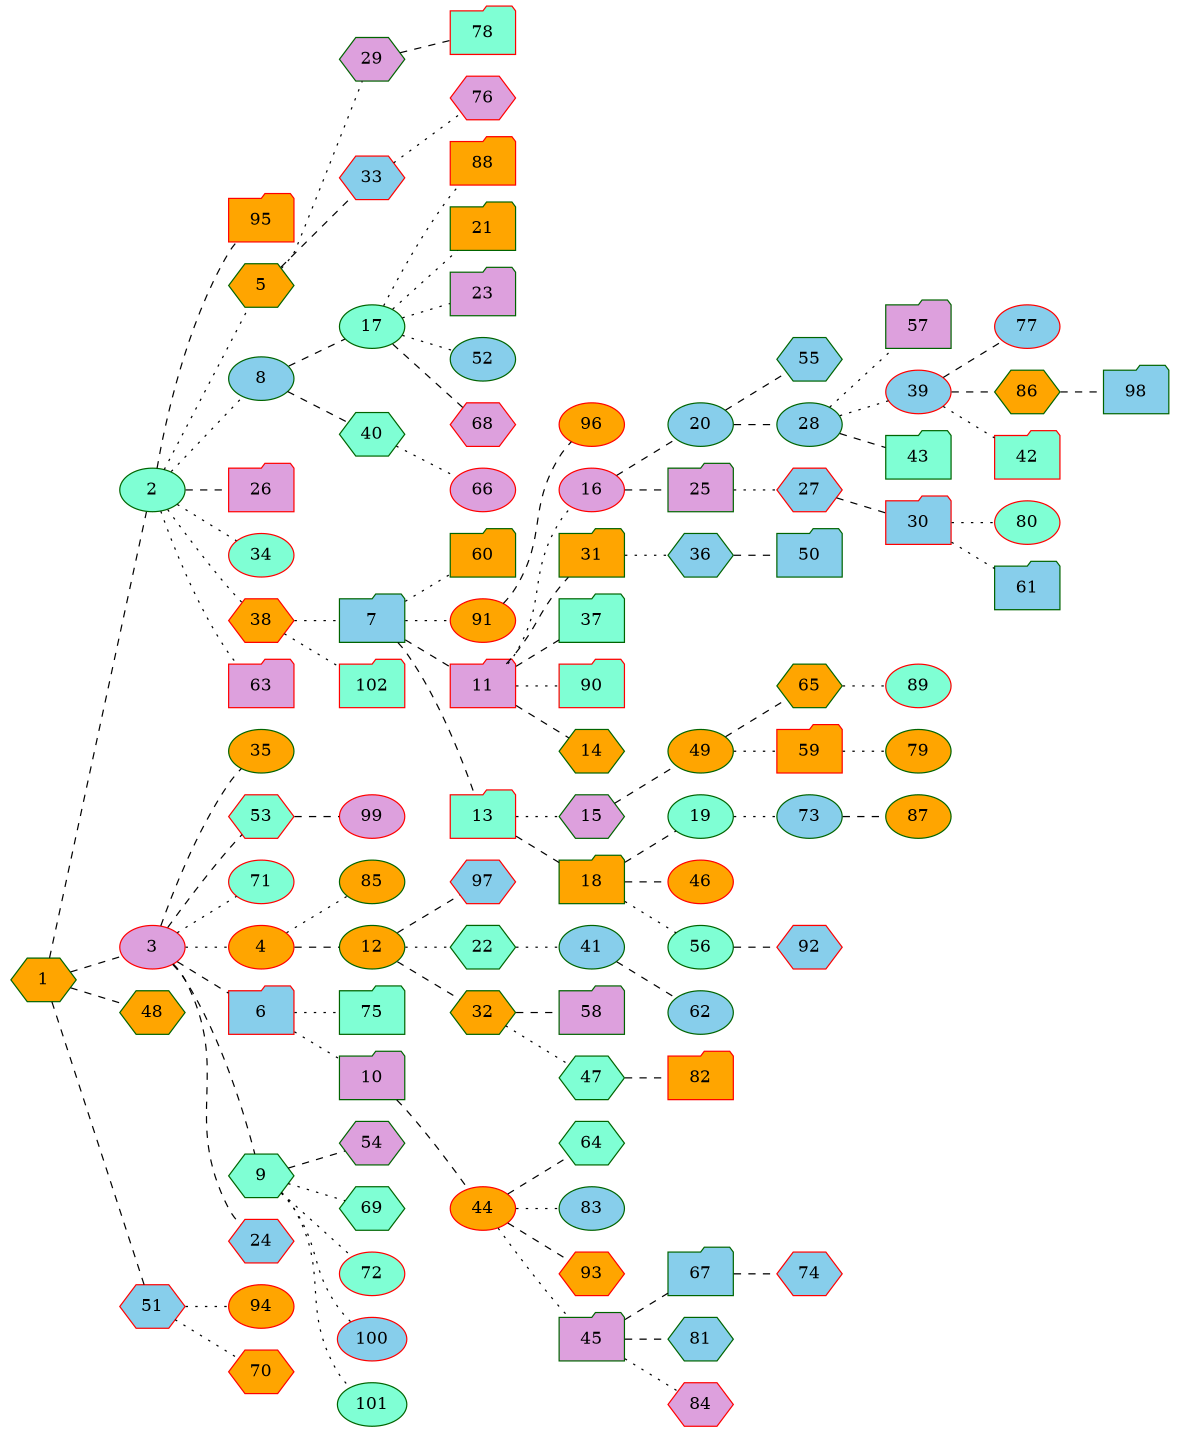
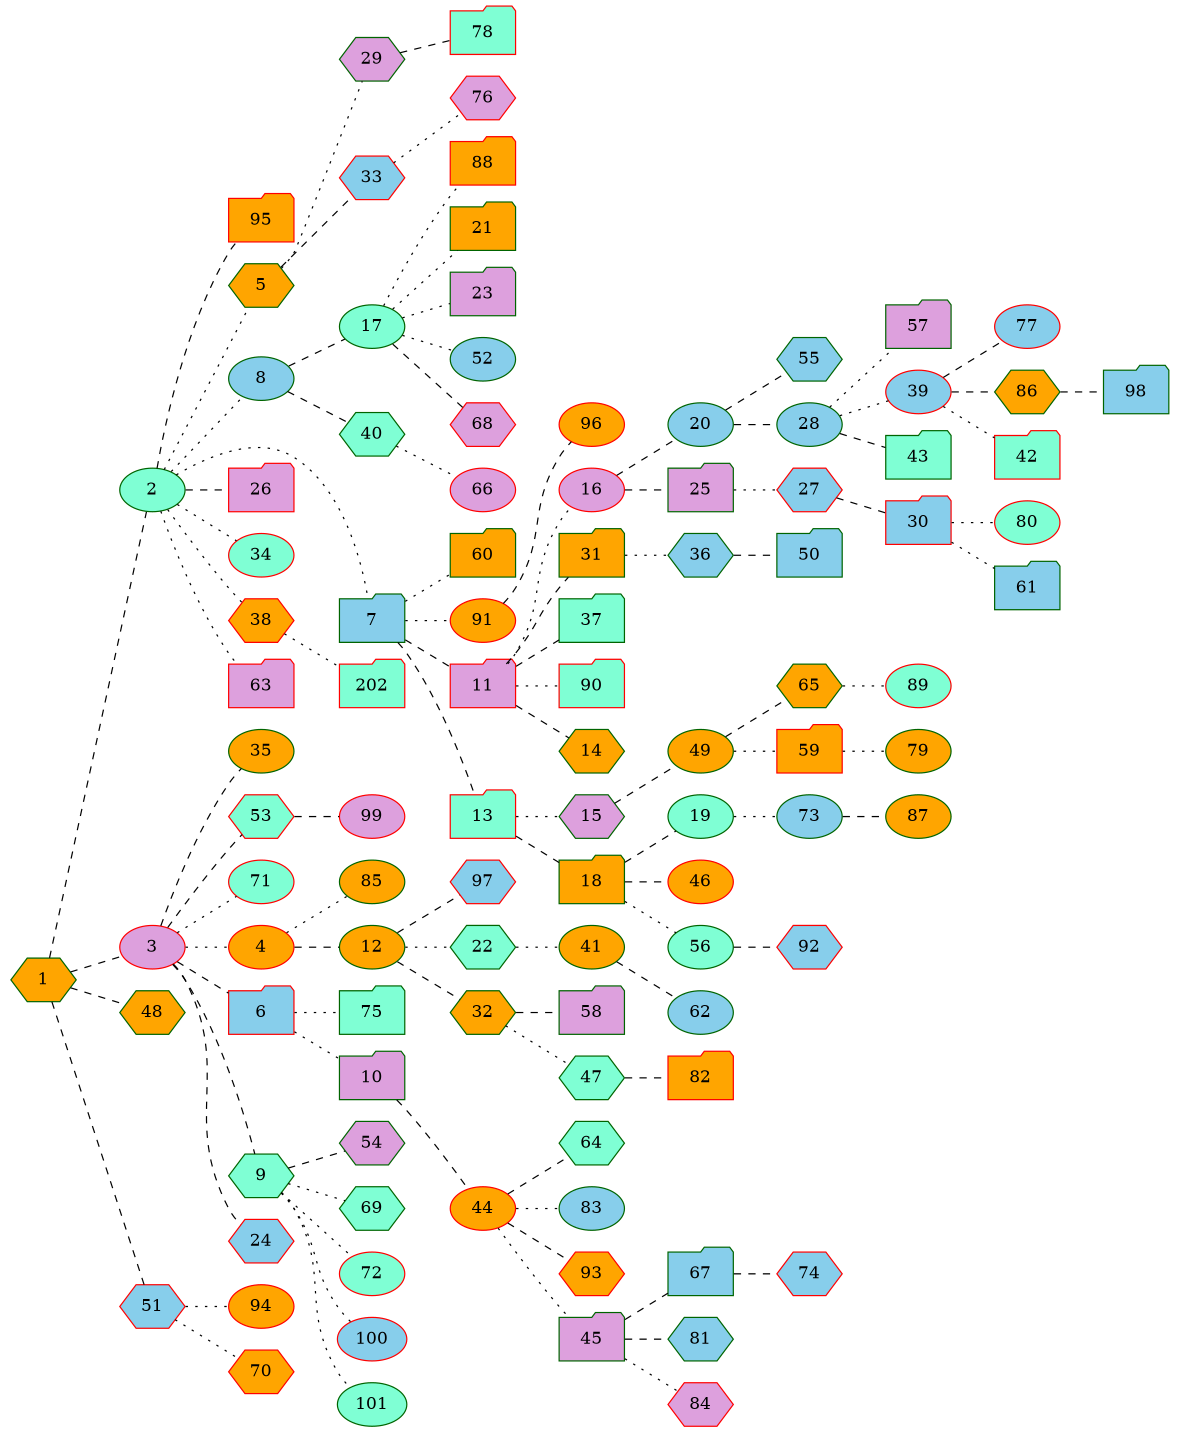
(317, 621) -> (309, 469)
(372, 686) -> (372, 686)
(592, 947) -> (592, 947)
